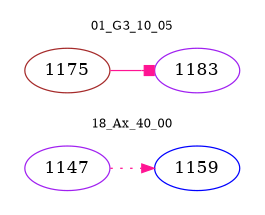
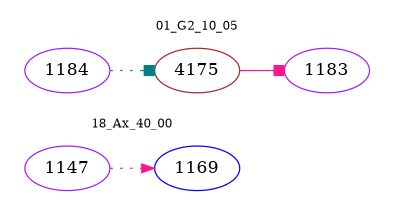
(132, 27) -> (197, 27)
(67, 71) -> (197, 71)
none -> (67, 71)
(197, 168) -> (197, 168)
